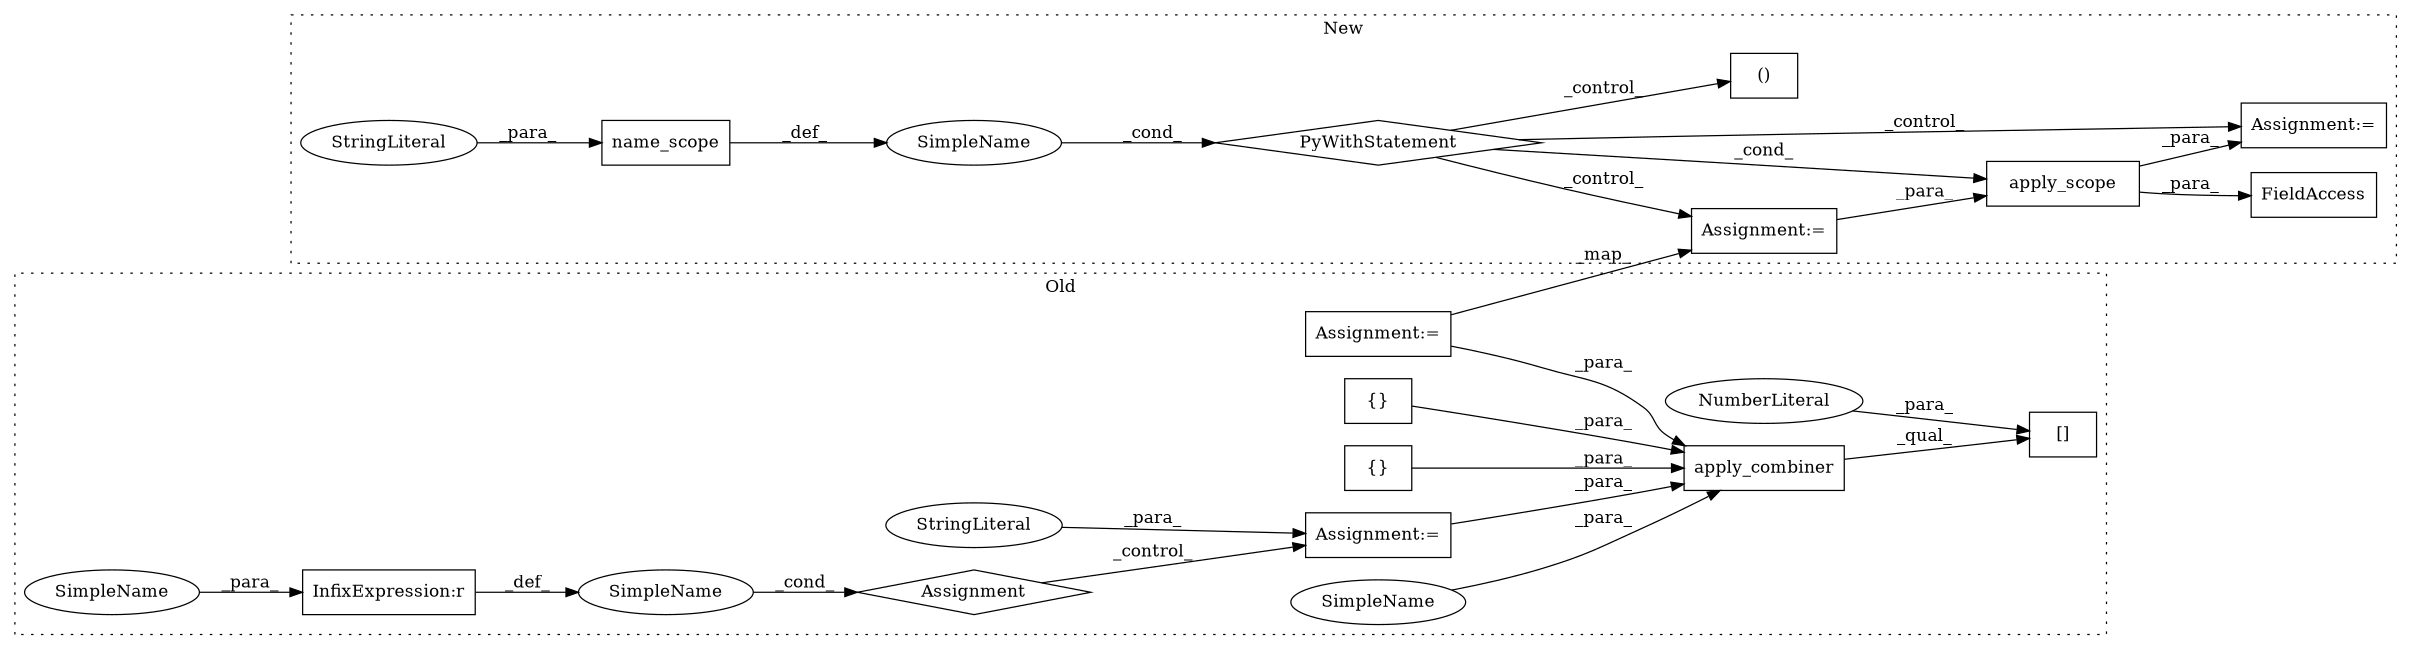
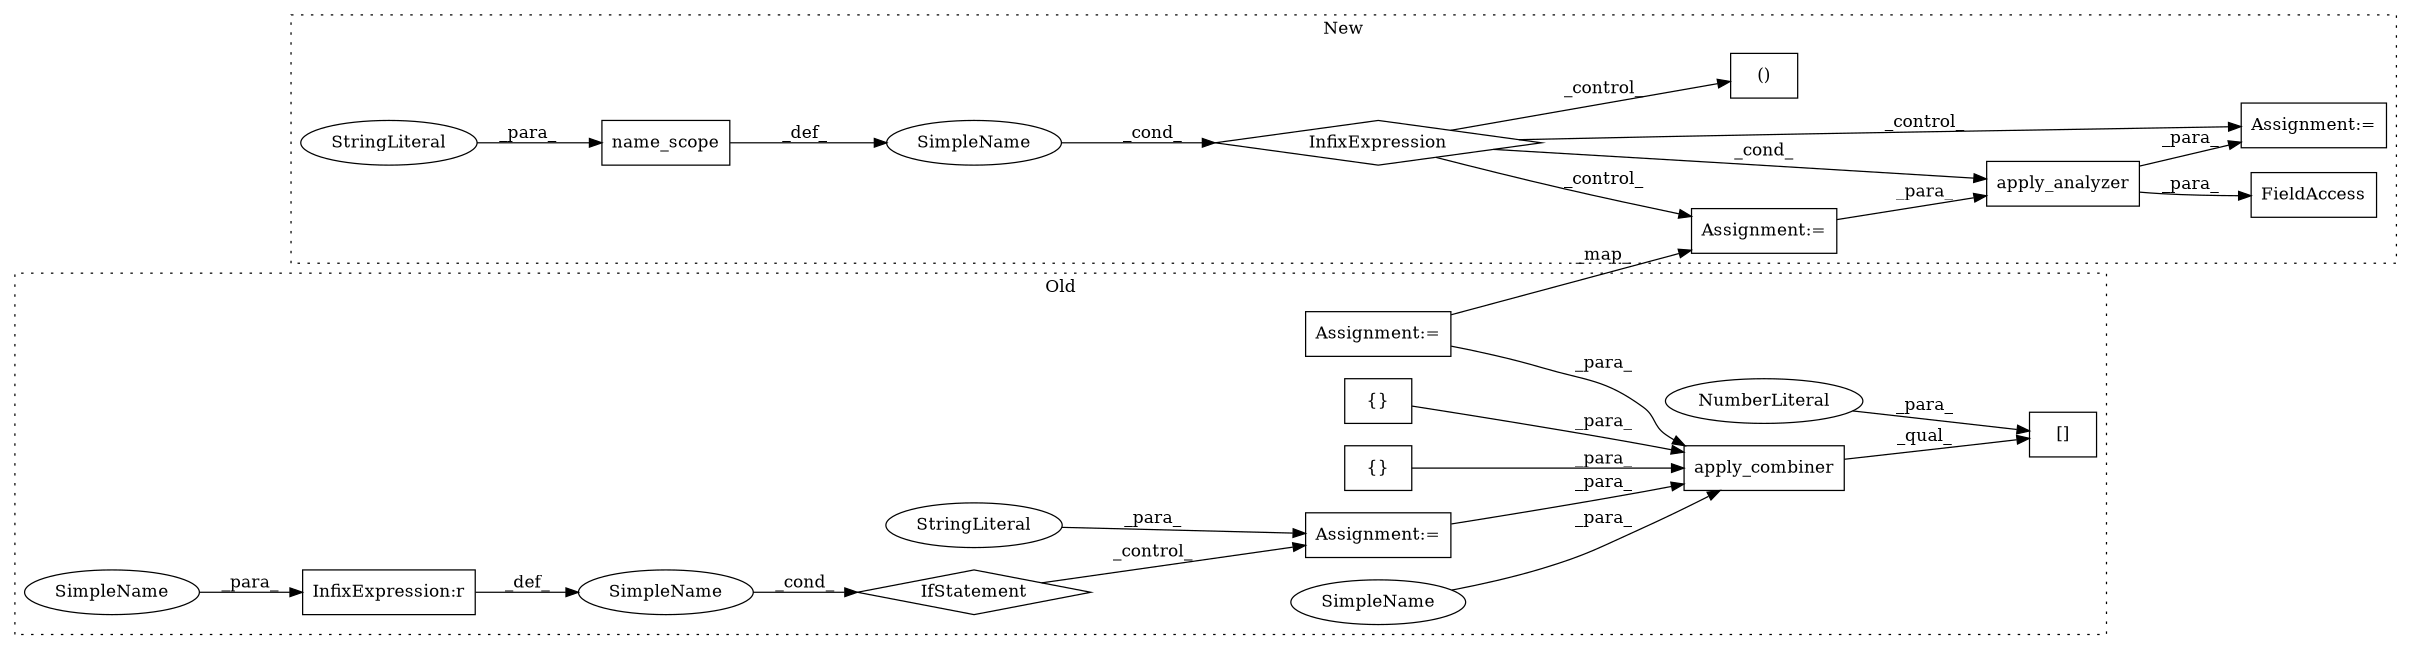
(1378, 143) -> (1378, 143)
(2063, 184) -> (2063, 184)
(974, 592) -> (974, 592)
